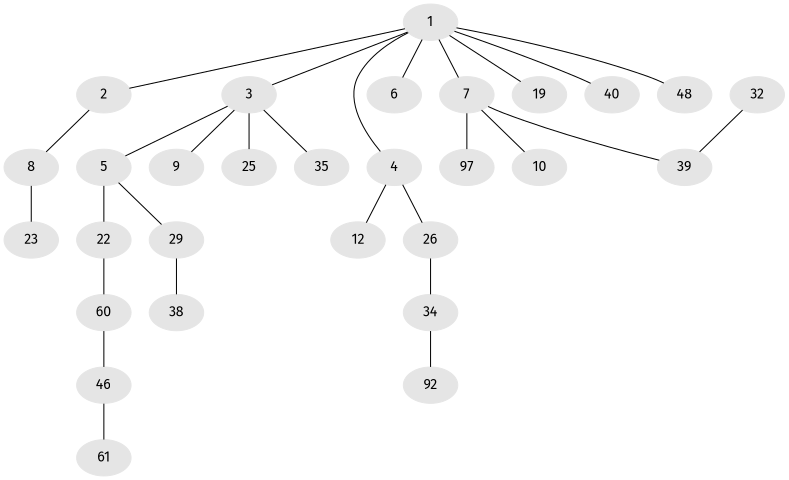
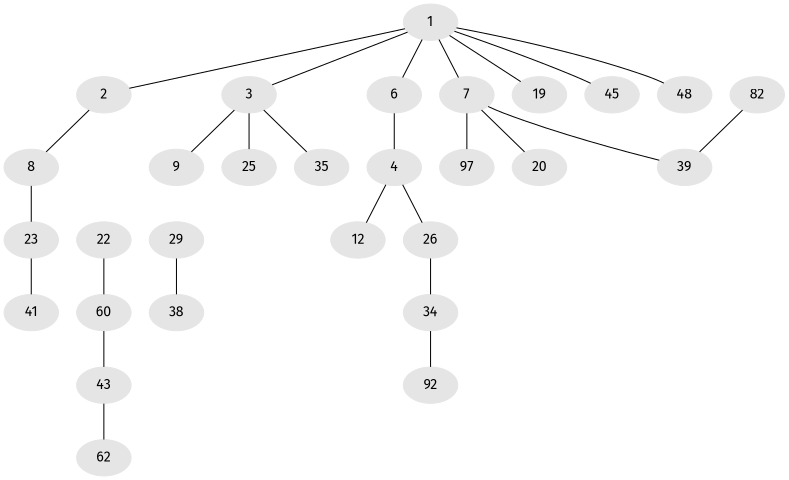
(356, 83) -> (394, 131)
(612, 95) -> (612, 95)
(757, 95) -> (757, 95)
(104, 167) -> none
(539, 167) -> (539, 167)
none -> (31, 313)
(104, 385) -> (104, 385)
(104, 458) -> (104, 458)
